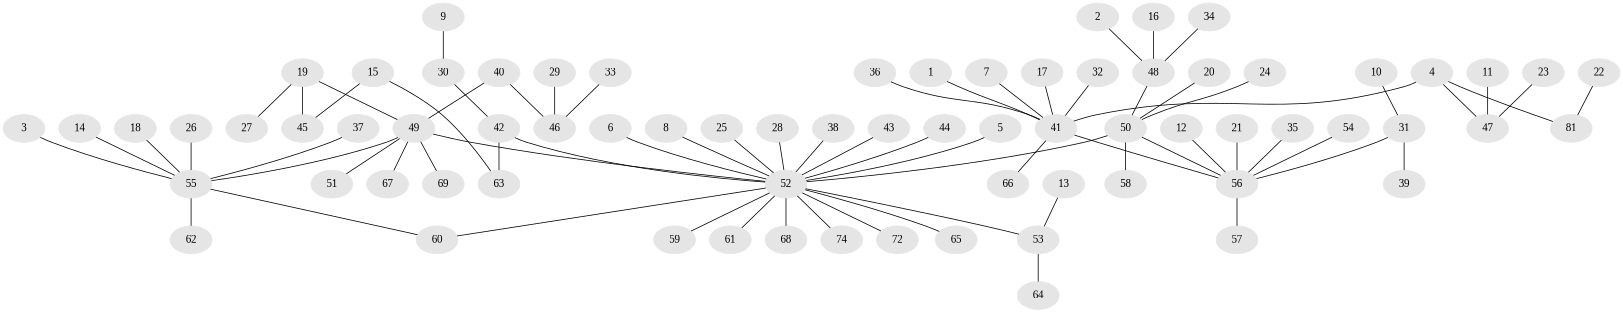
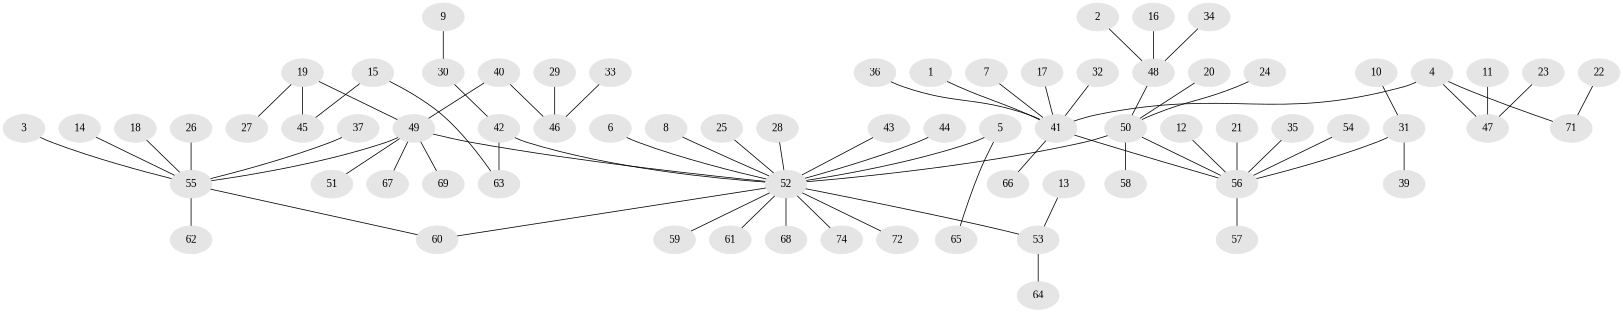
(833, 128) -> none
(1571, 128) -> (1571, 128)
(873, 209) -> (975, 183)
